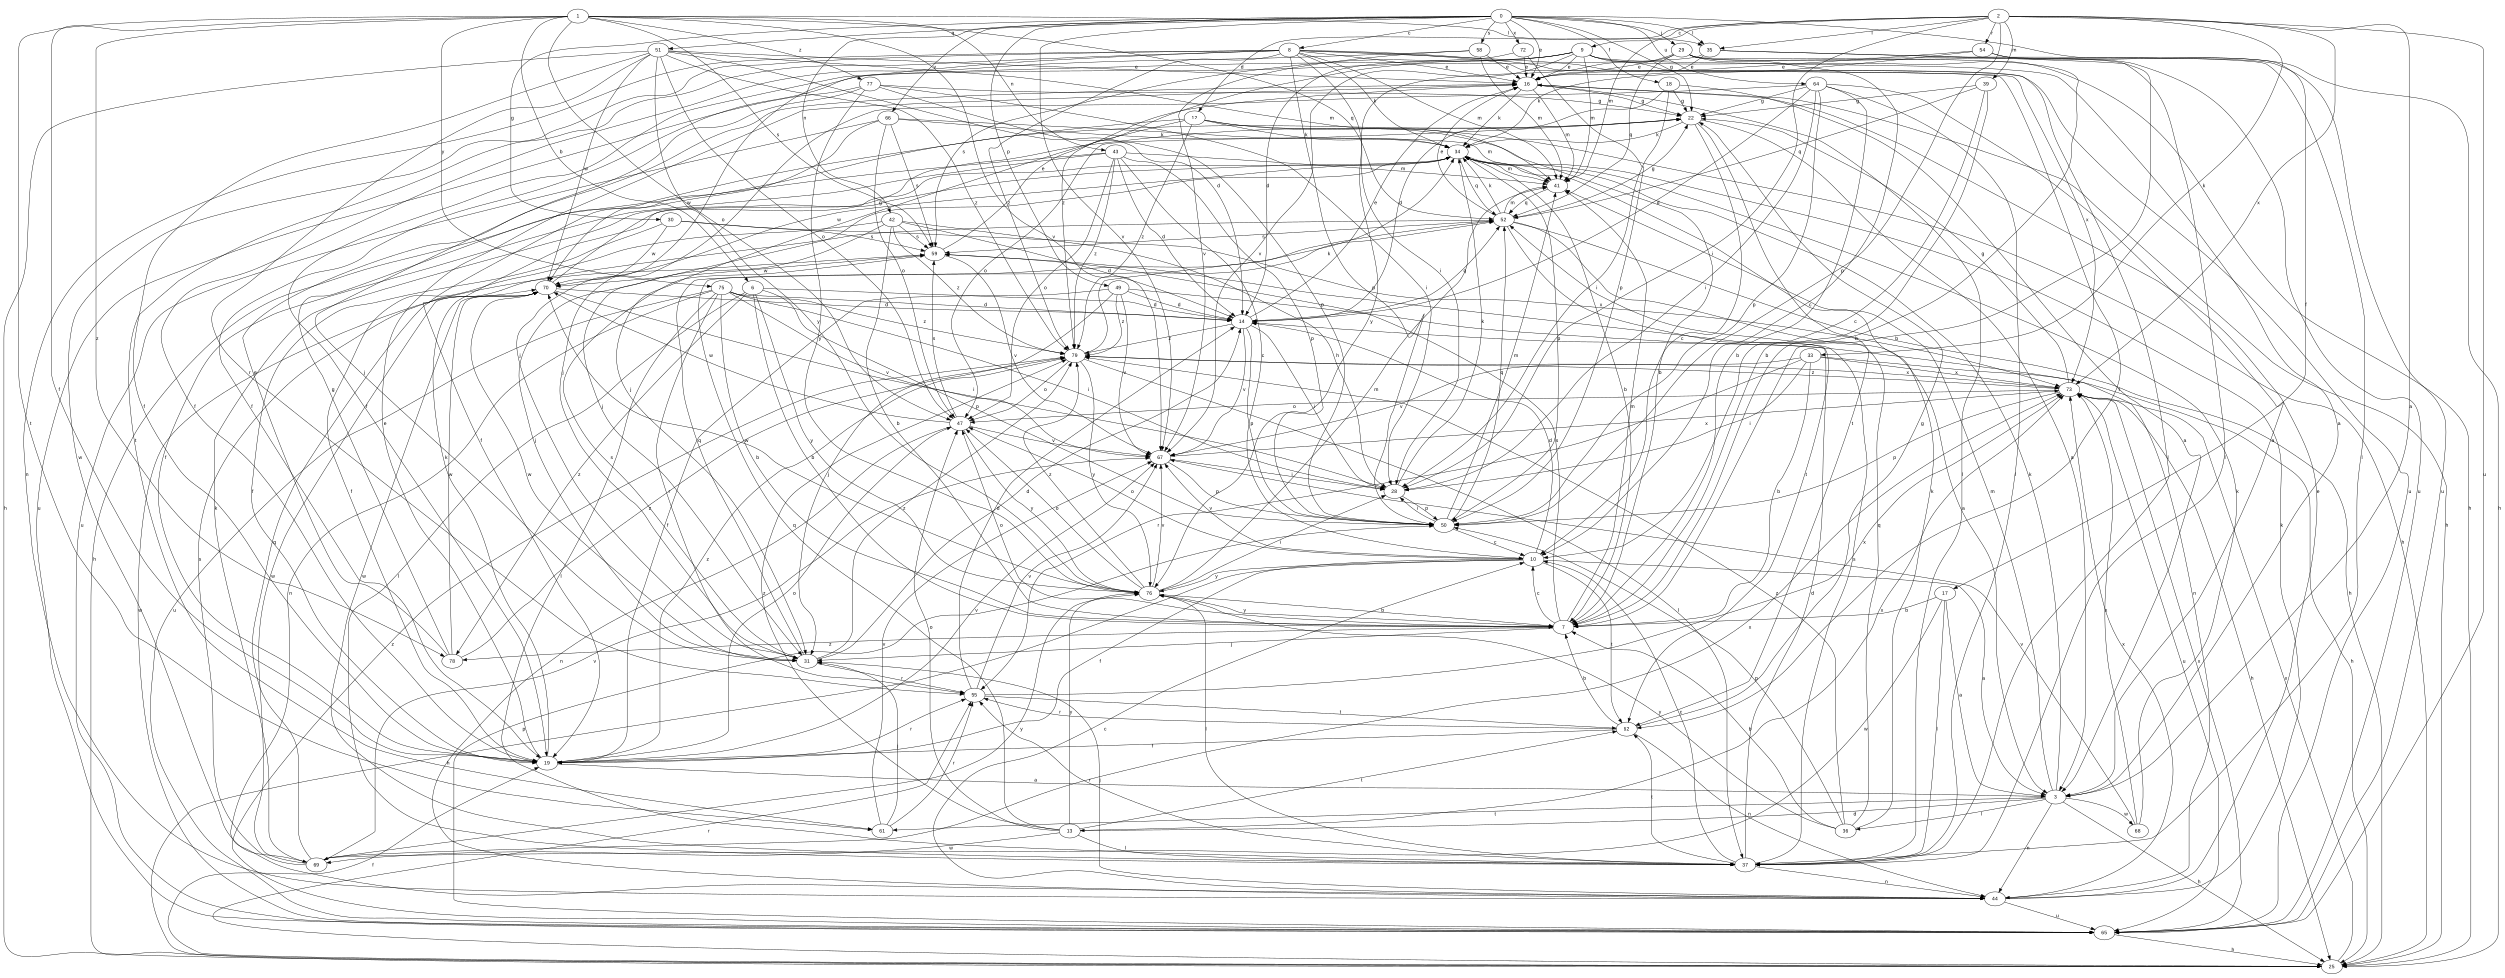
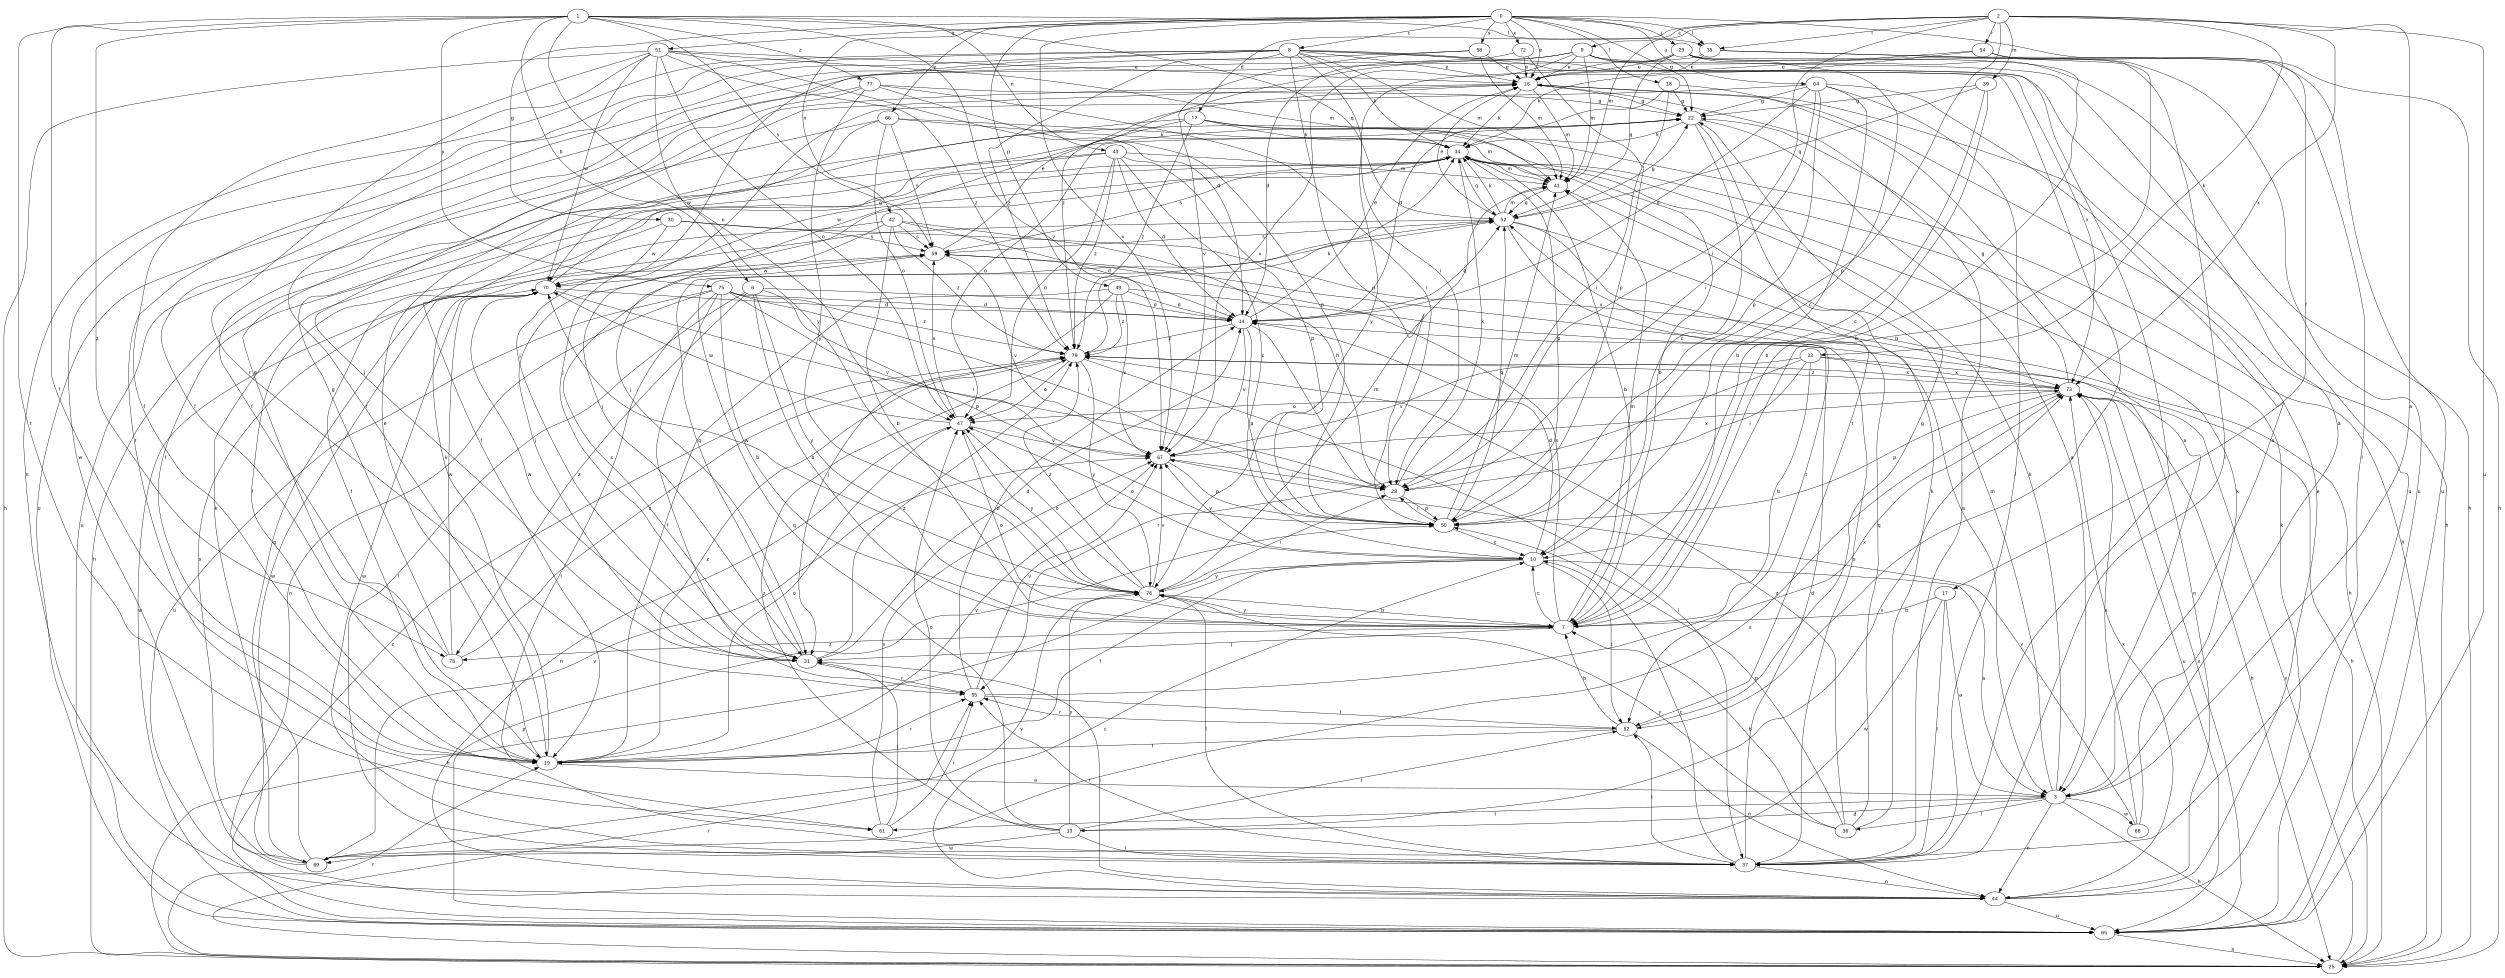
(1210, 76) -> (1211, 190)
